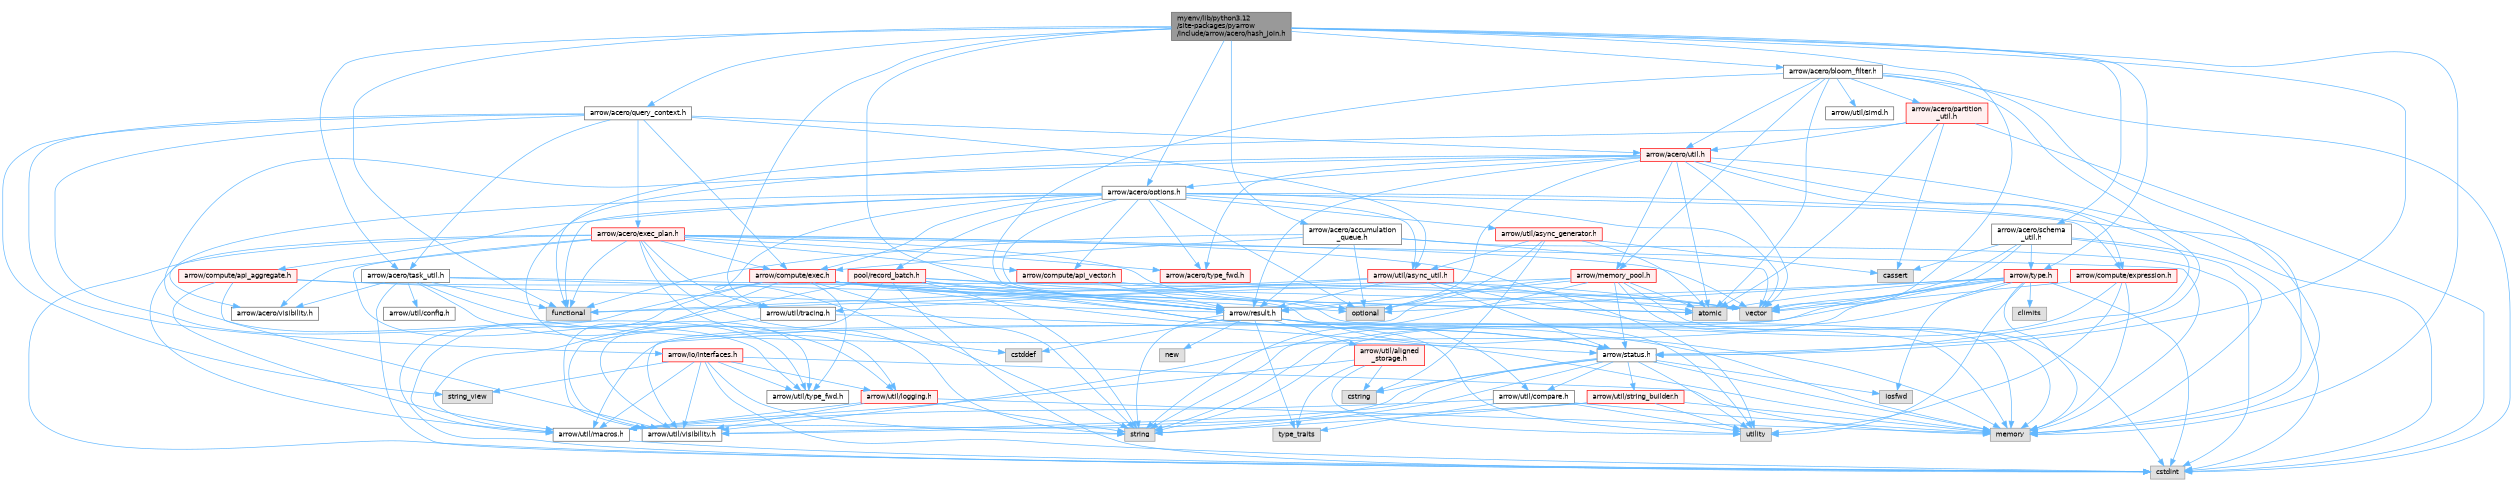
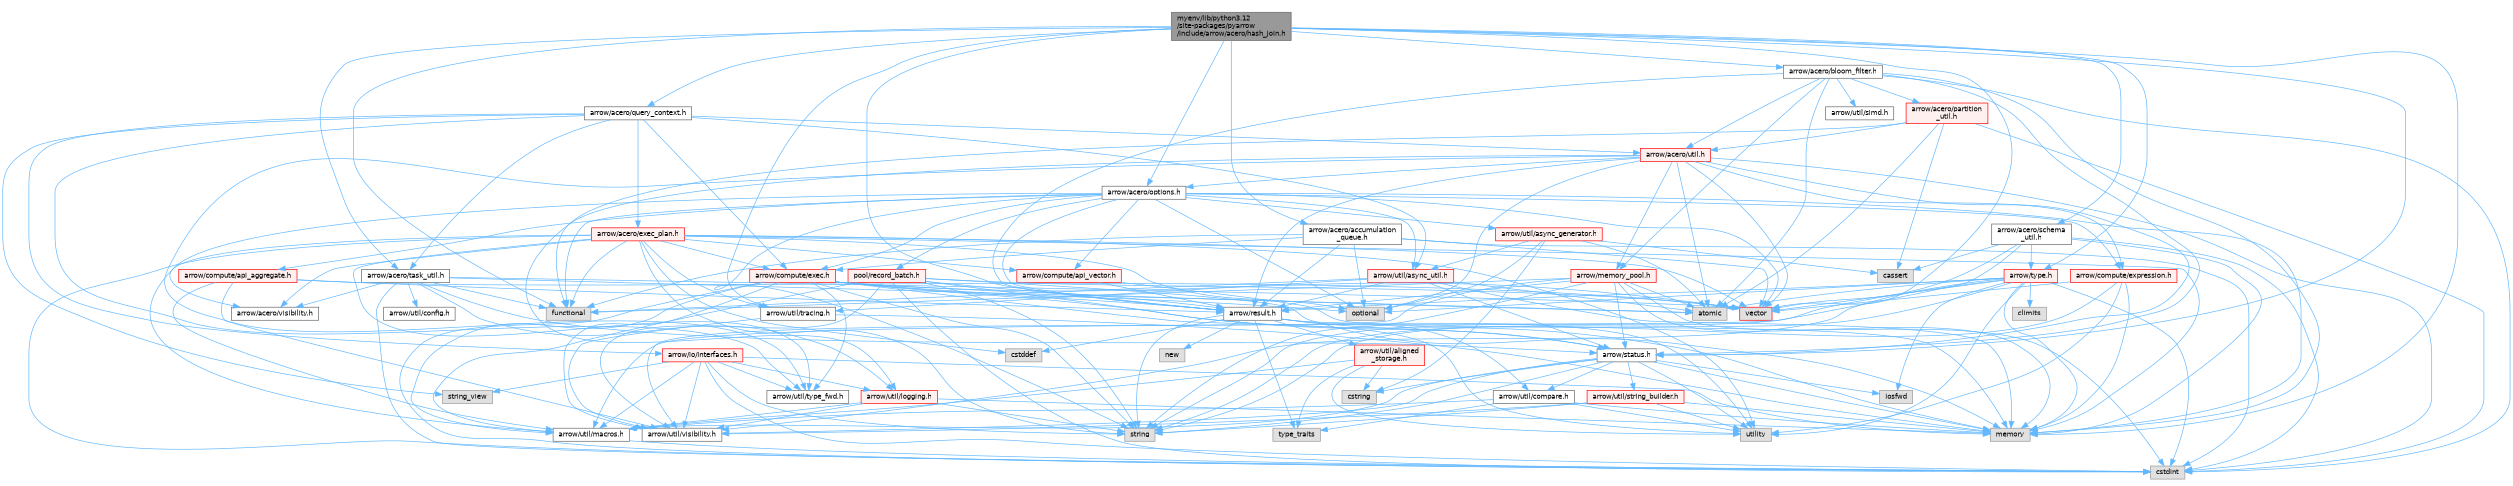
(1205, 276) -> none
(1756, 314) -> (1756, 314)
